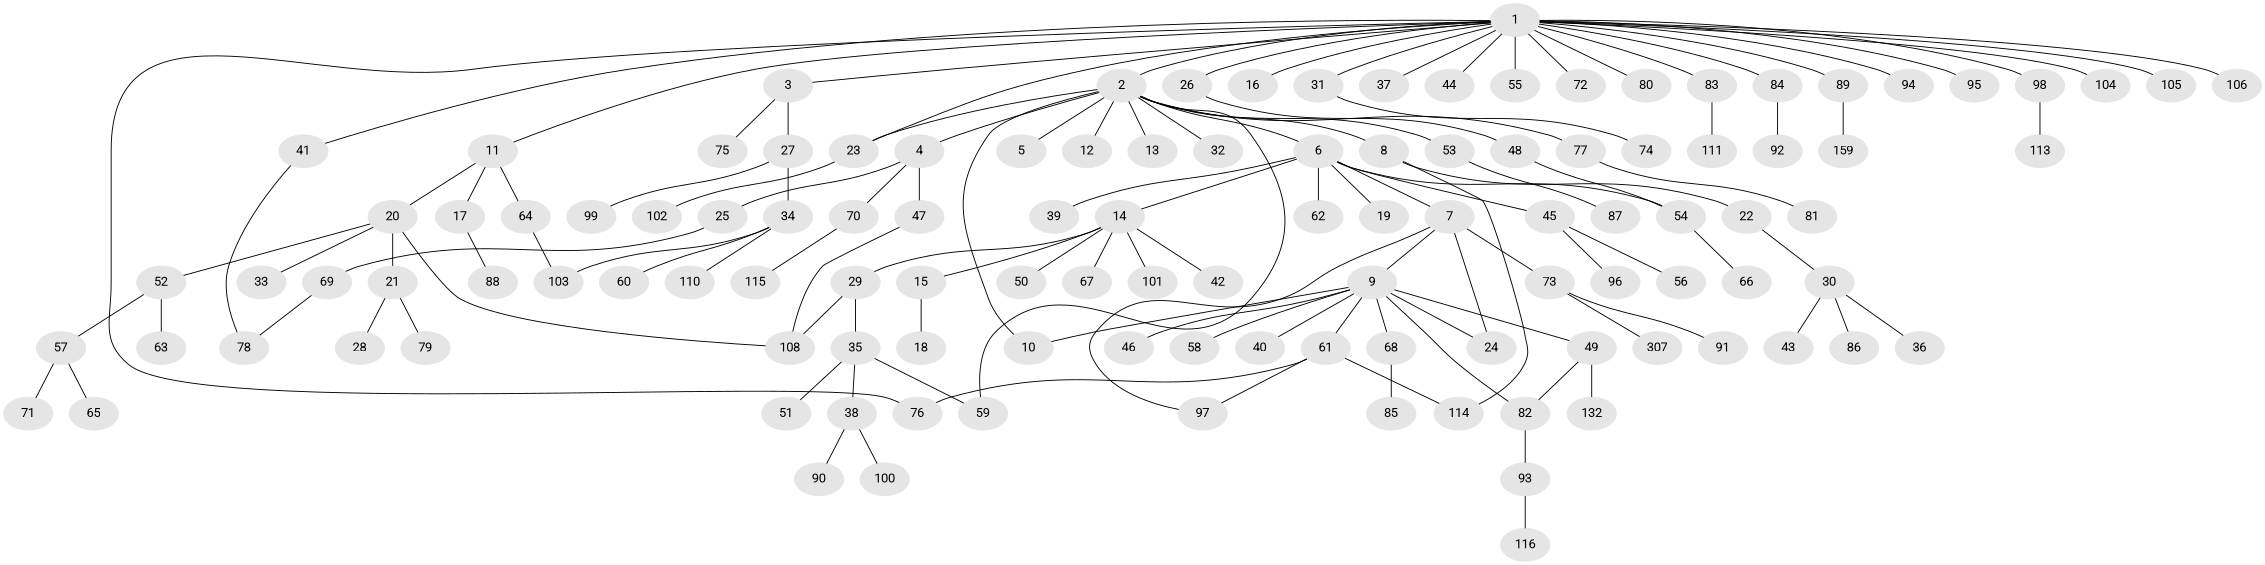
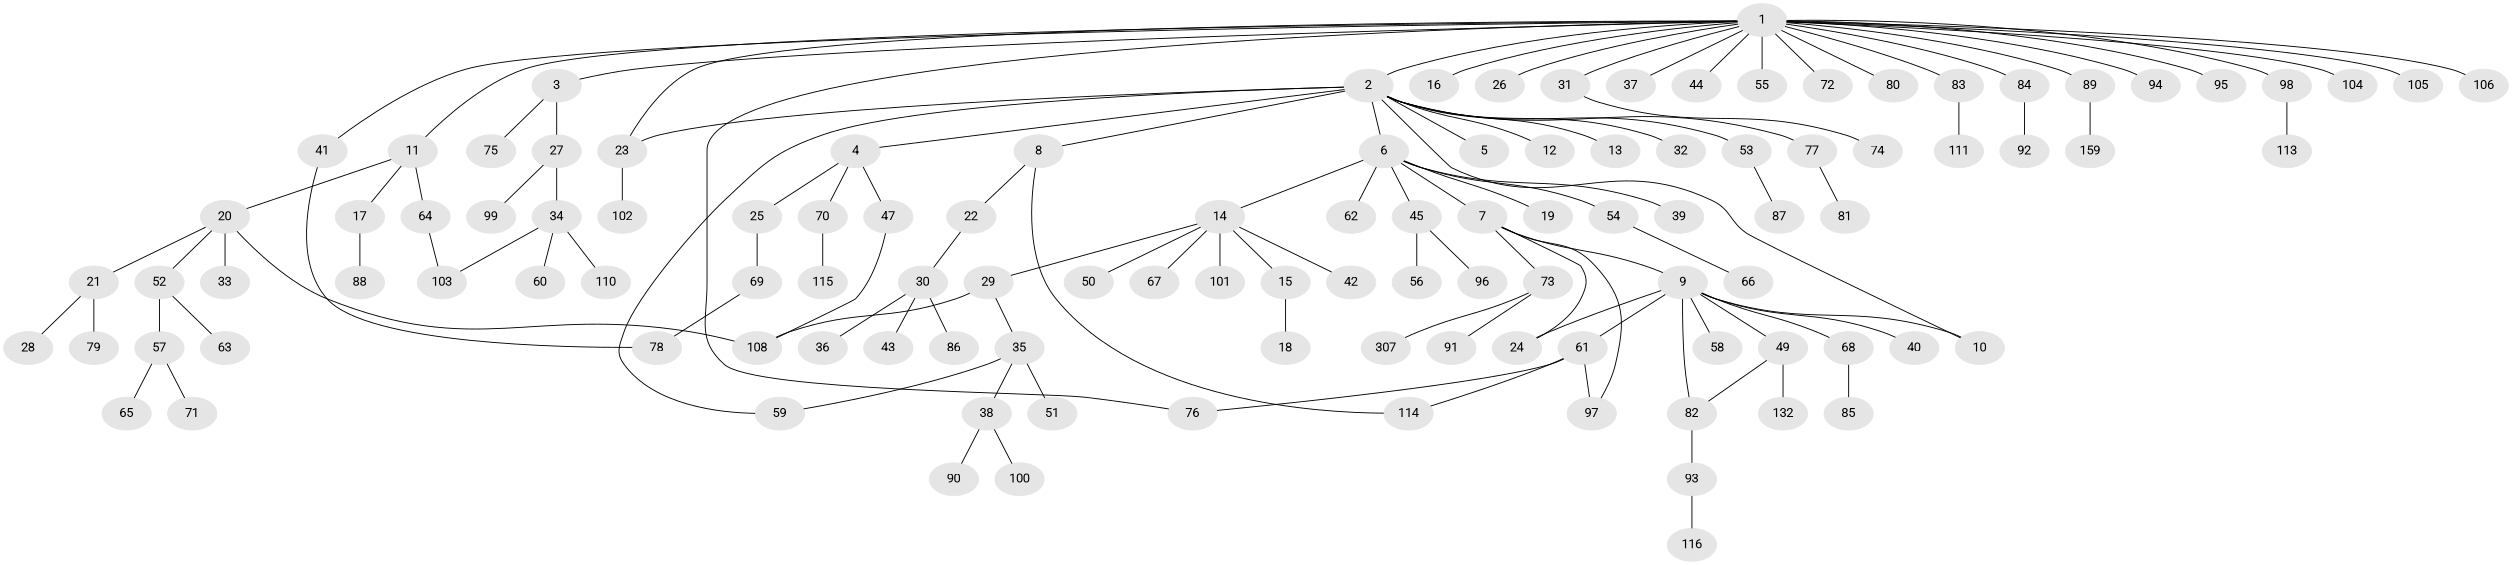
(1515, 151) -> none
(1129, 348) -> none
